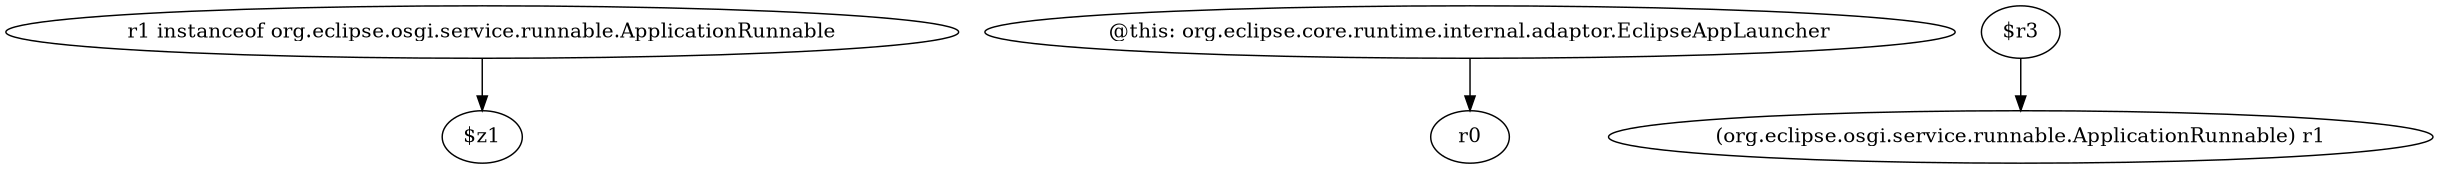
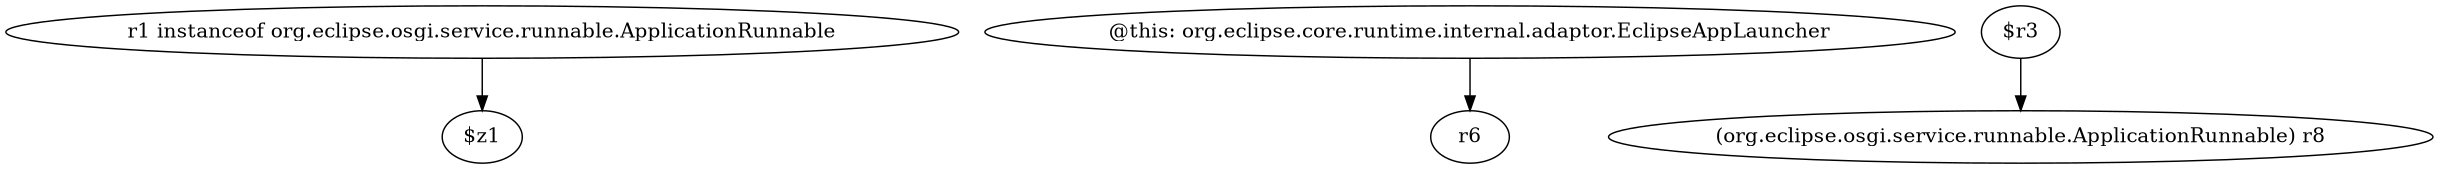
(1470, 137) -> (1470, 137)
(2021, 137) -> (2021, 137)
